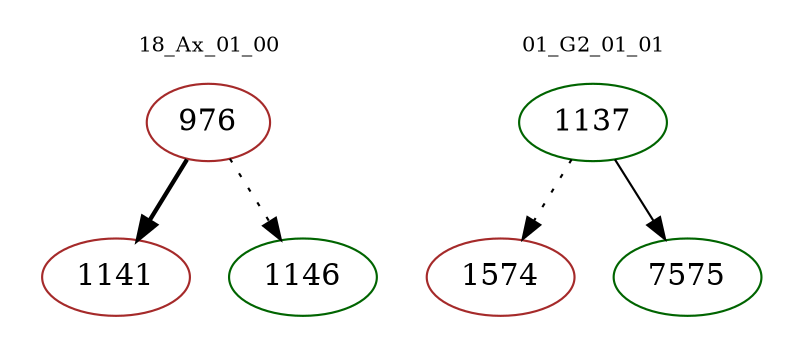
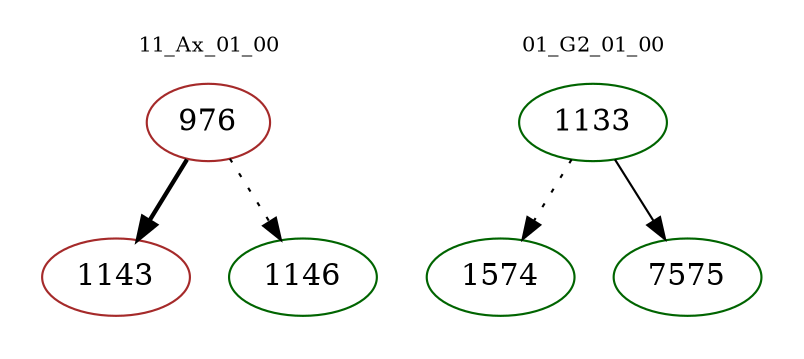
(209, 46) -> (209, 46)
(594, 46) -> (594, 46)
(593, 122) -> (593, 122)
(116, 277) -> (116, 277)
(501, 277) -> (501, 277)
